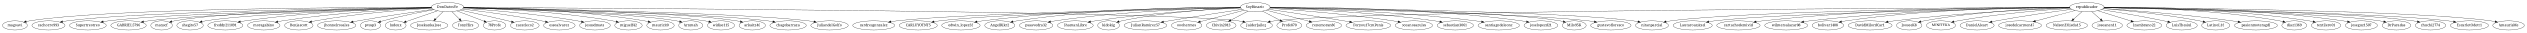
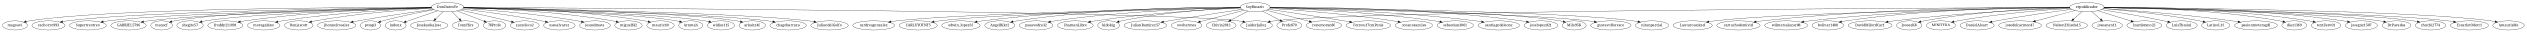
(1868, 11) -> none
